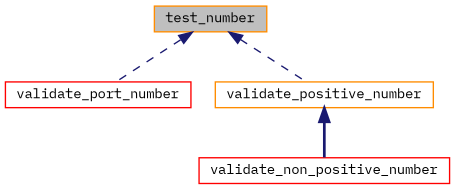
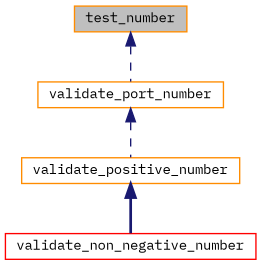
(273, 61) -> (131, 140)
(98, 95) -> (131, 95)
(324, 171) -> (131, 246)
